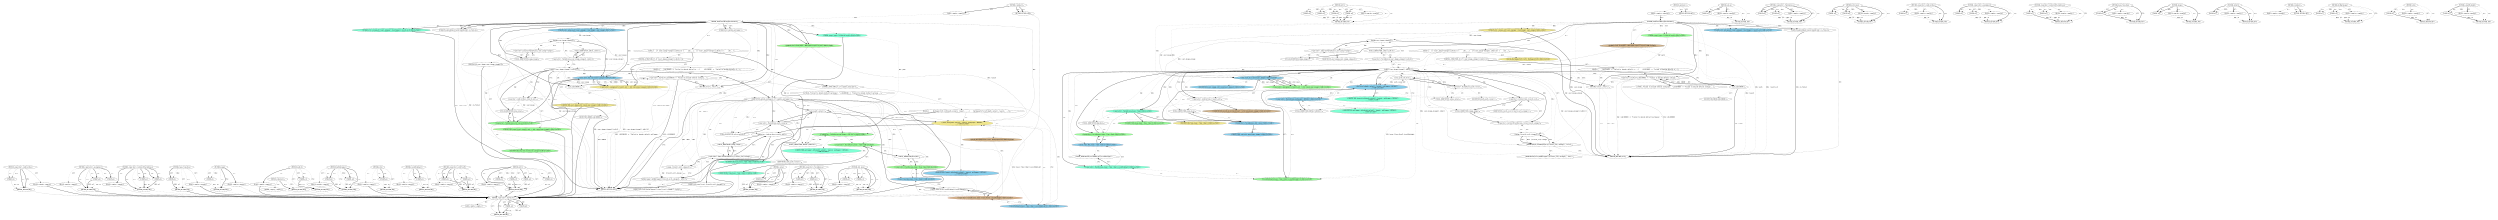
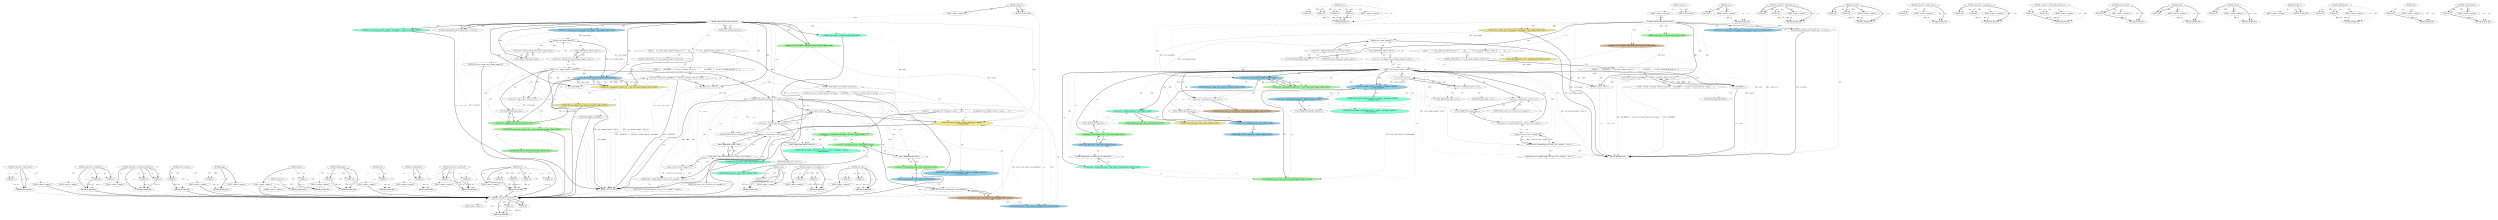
(825, 106) -> (891, 108)
(992, 140) -> none
